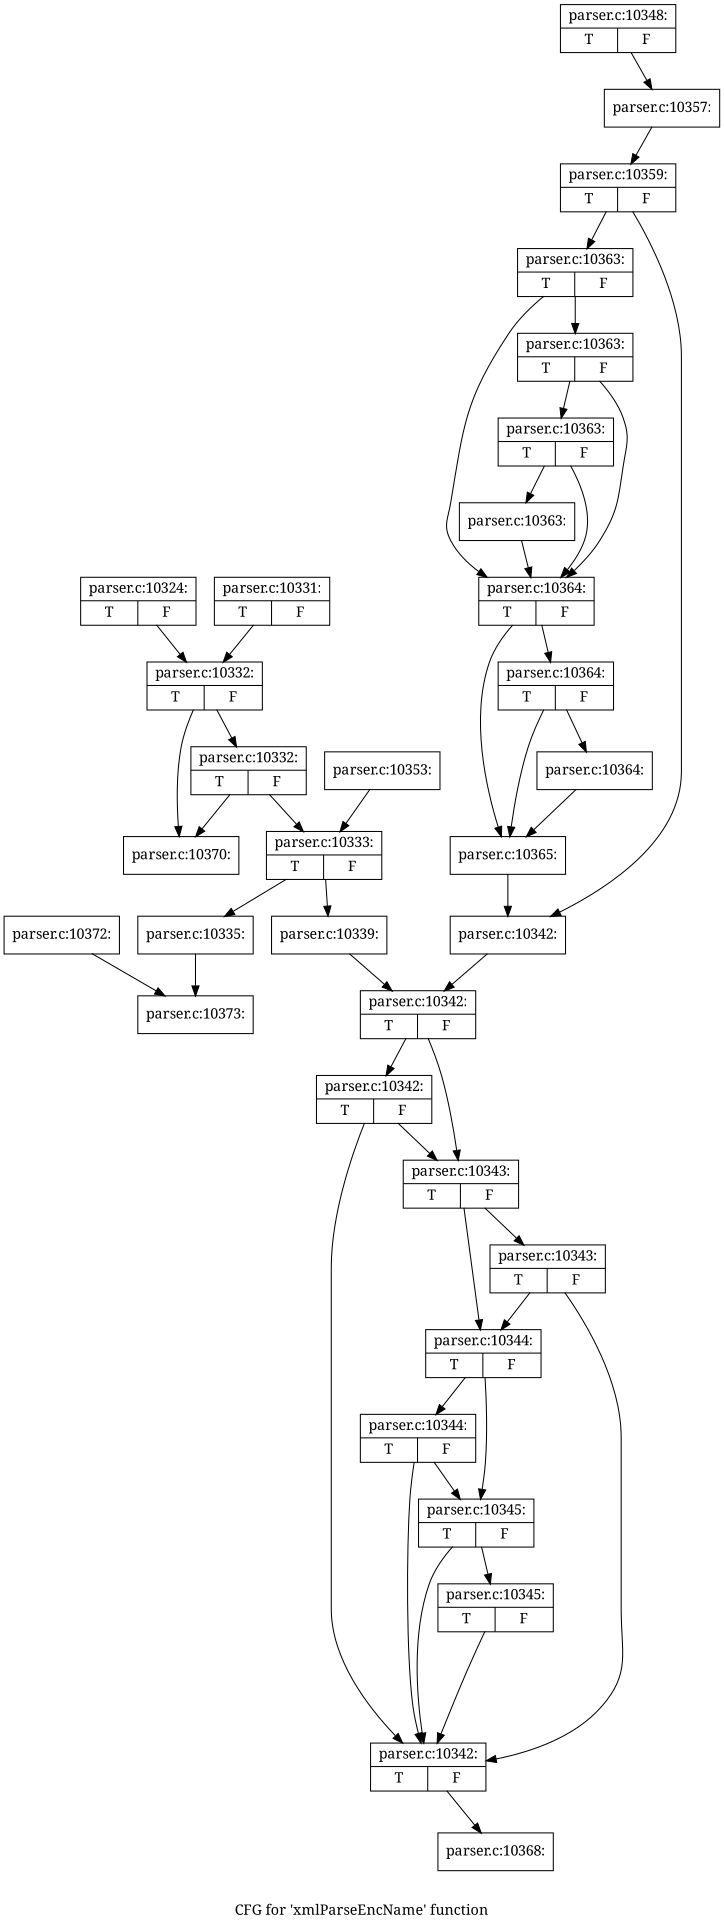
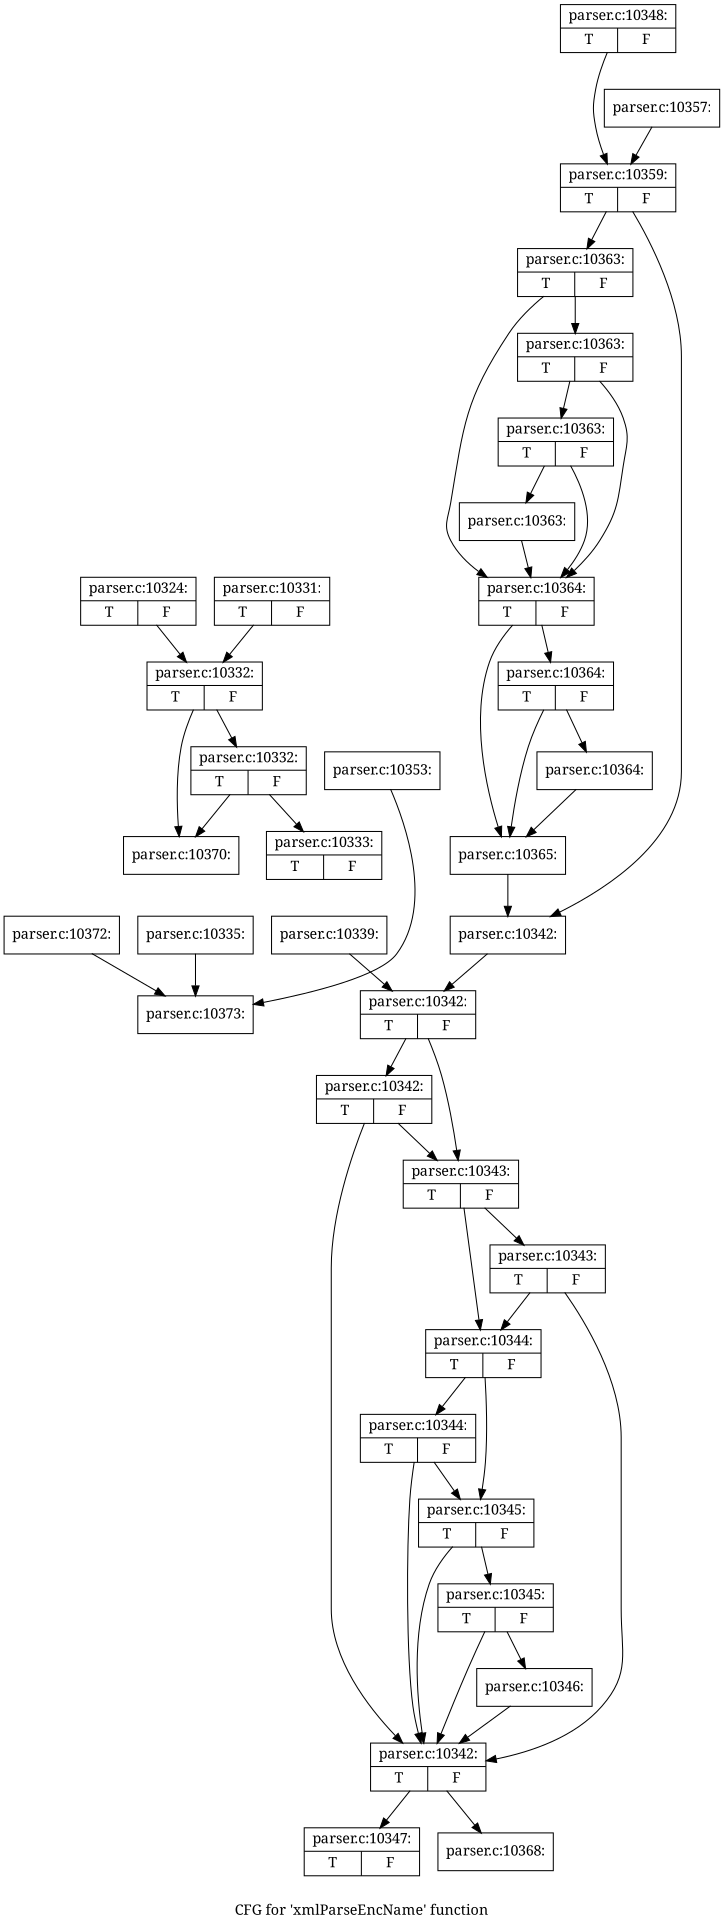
(639, 66) -> (594, 103)
(358, 806) -> (404, 941)
(326, 893) -> none
(260, 895) -> none
none -> (534, 1687)
none -> (362, 1852)
